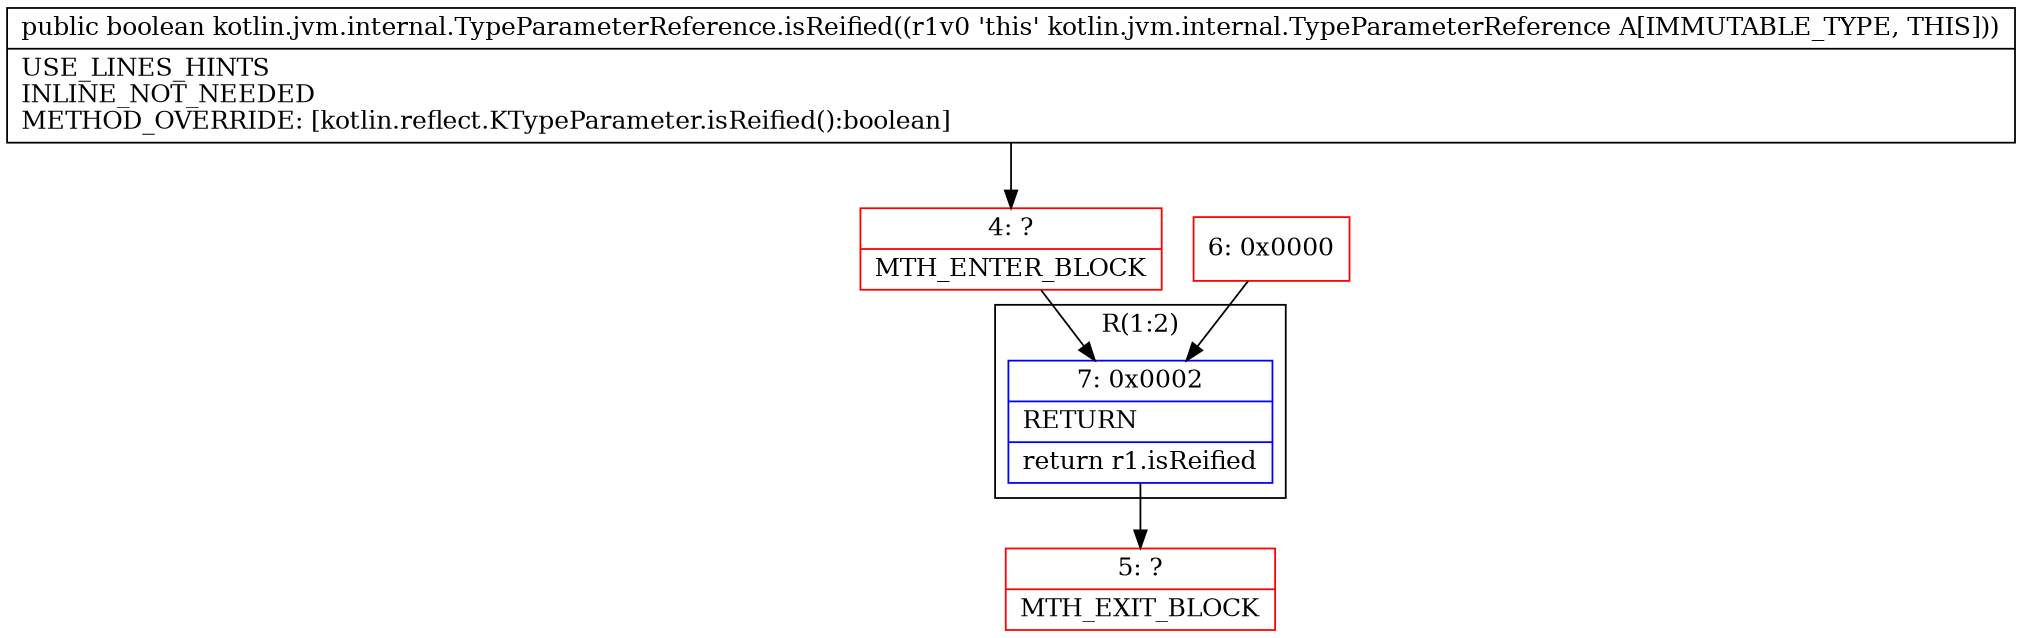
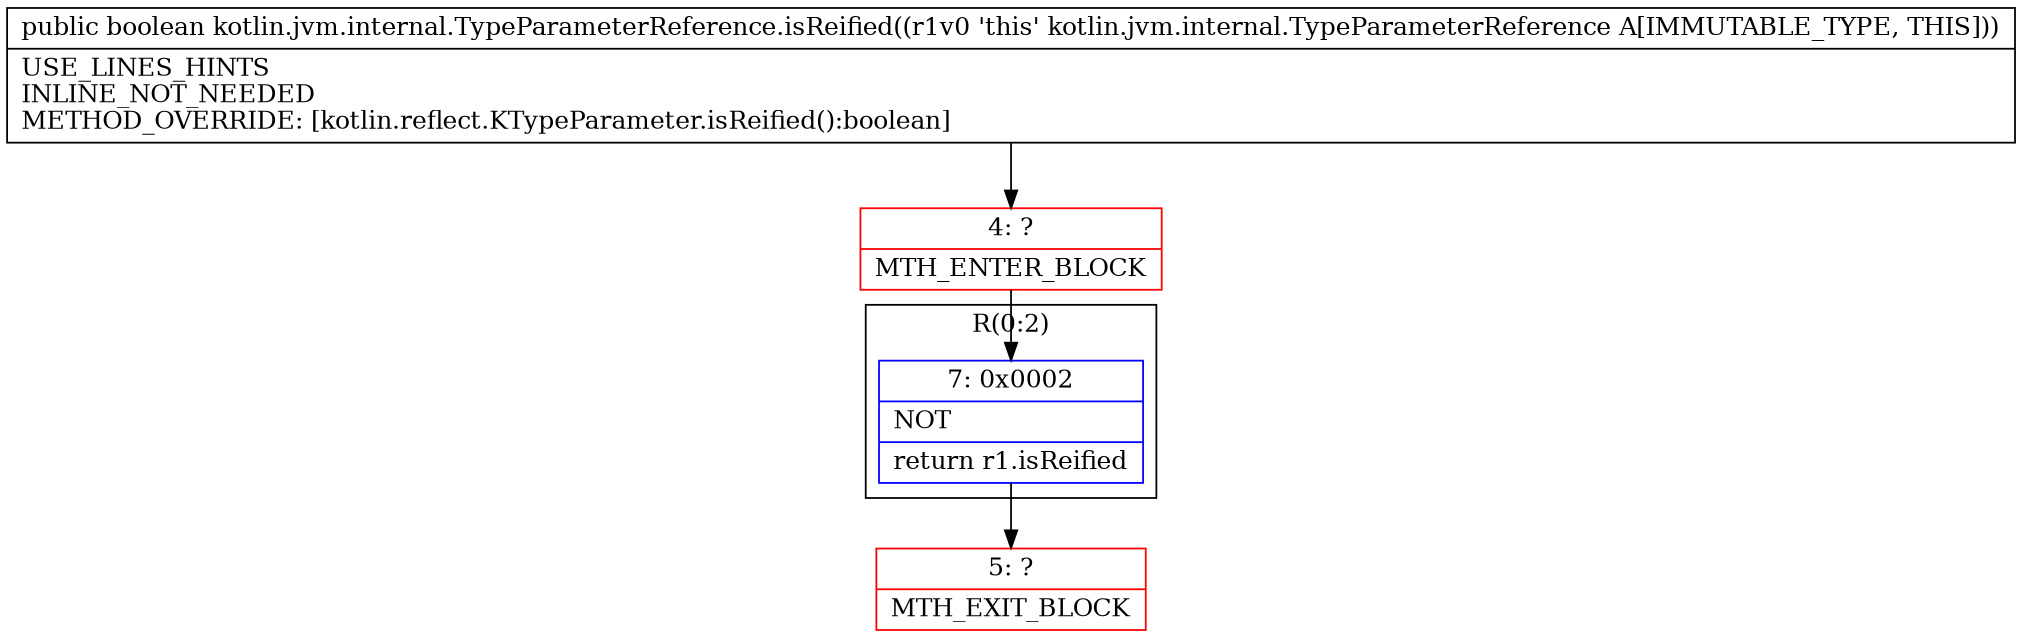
(1272, 249) -> none
(1140, 325) -> (1011, 325)
(1080, 421) -> (922, 421)
